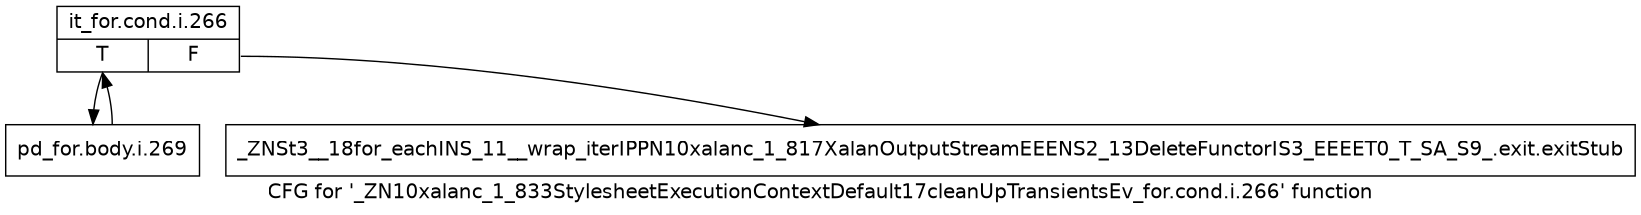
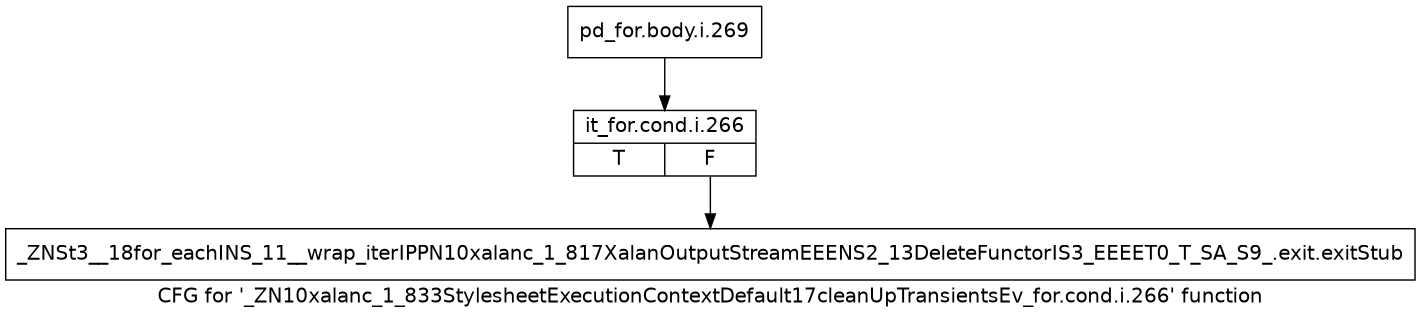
(97, 91) -> none
